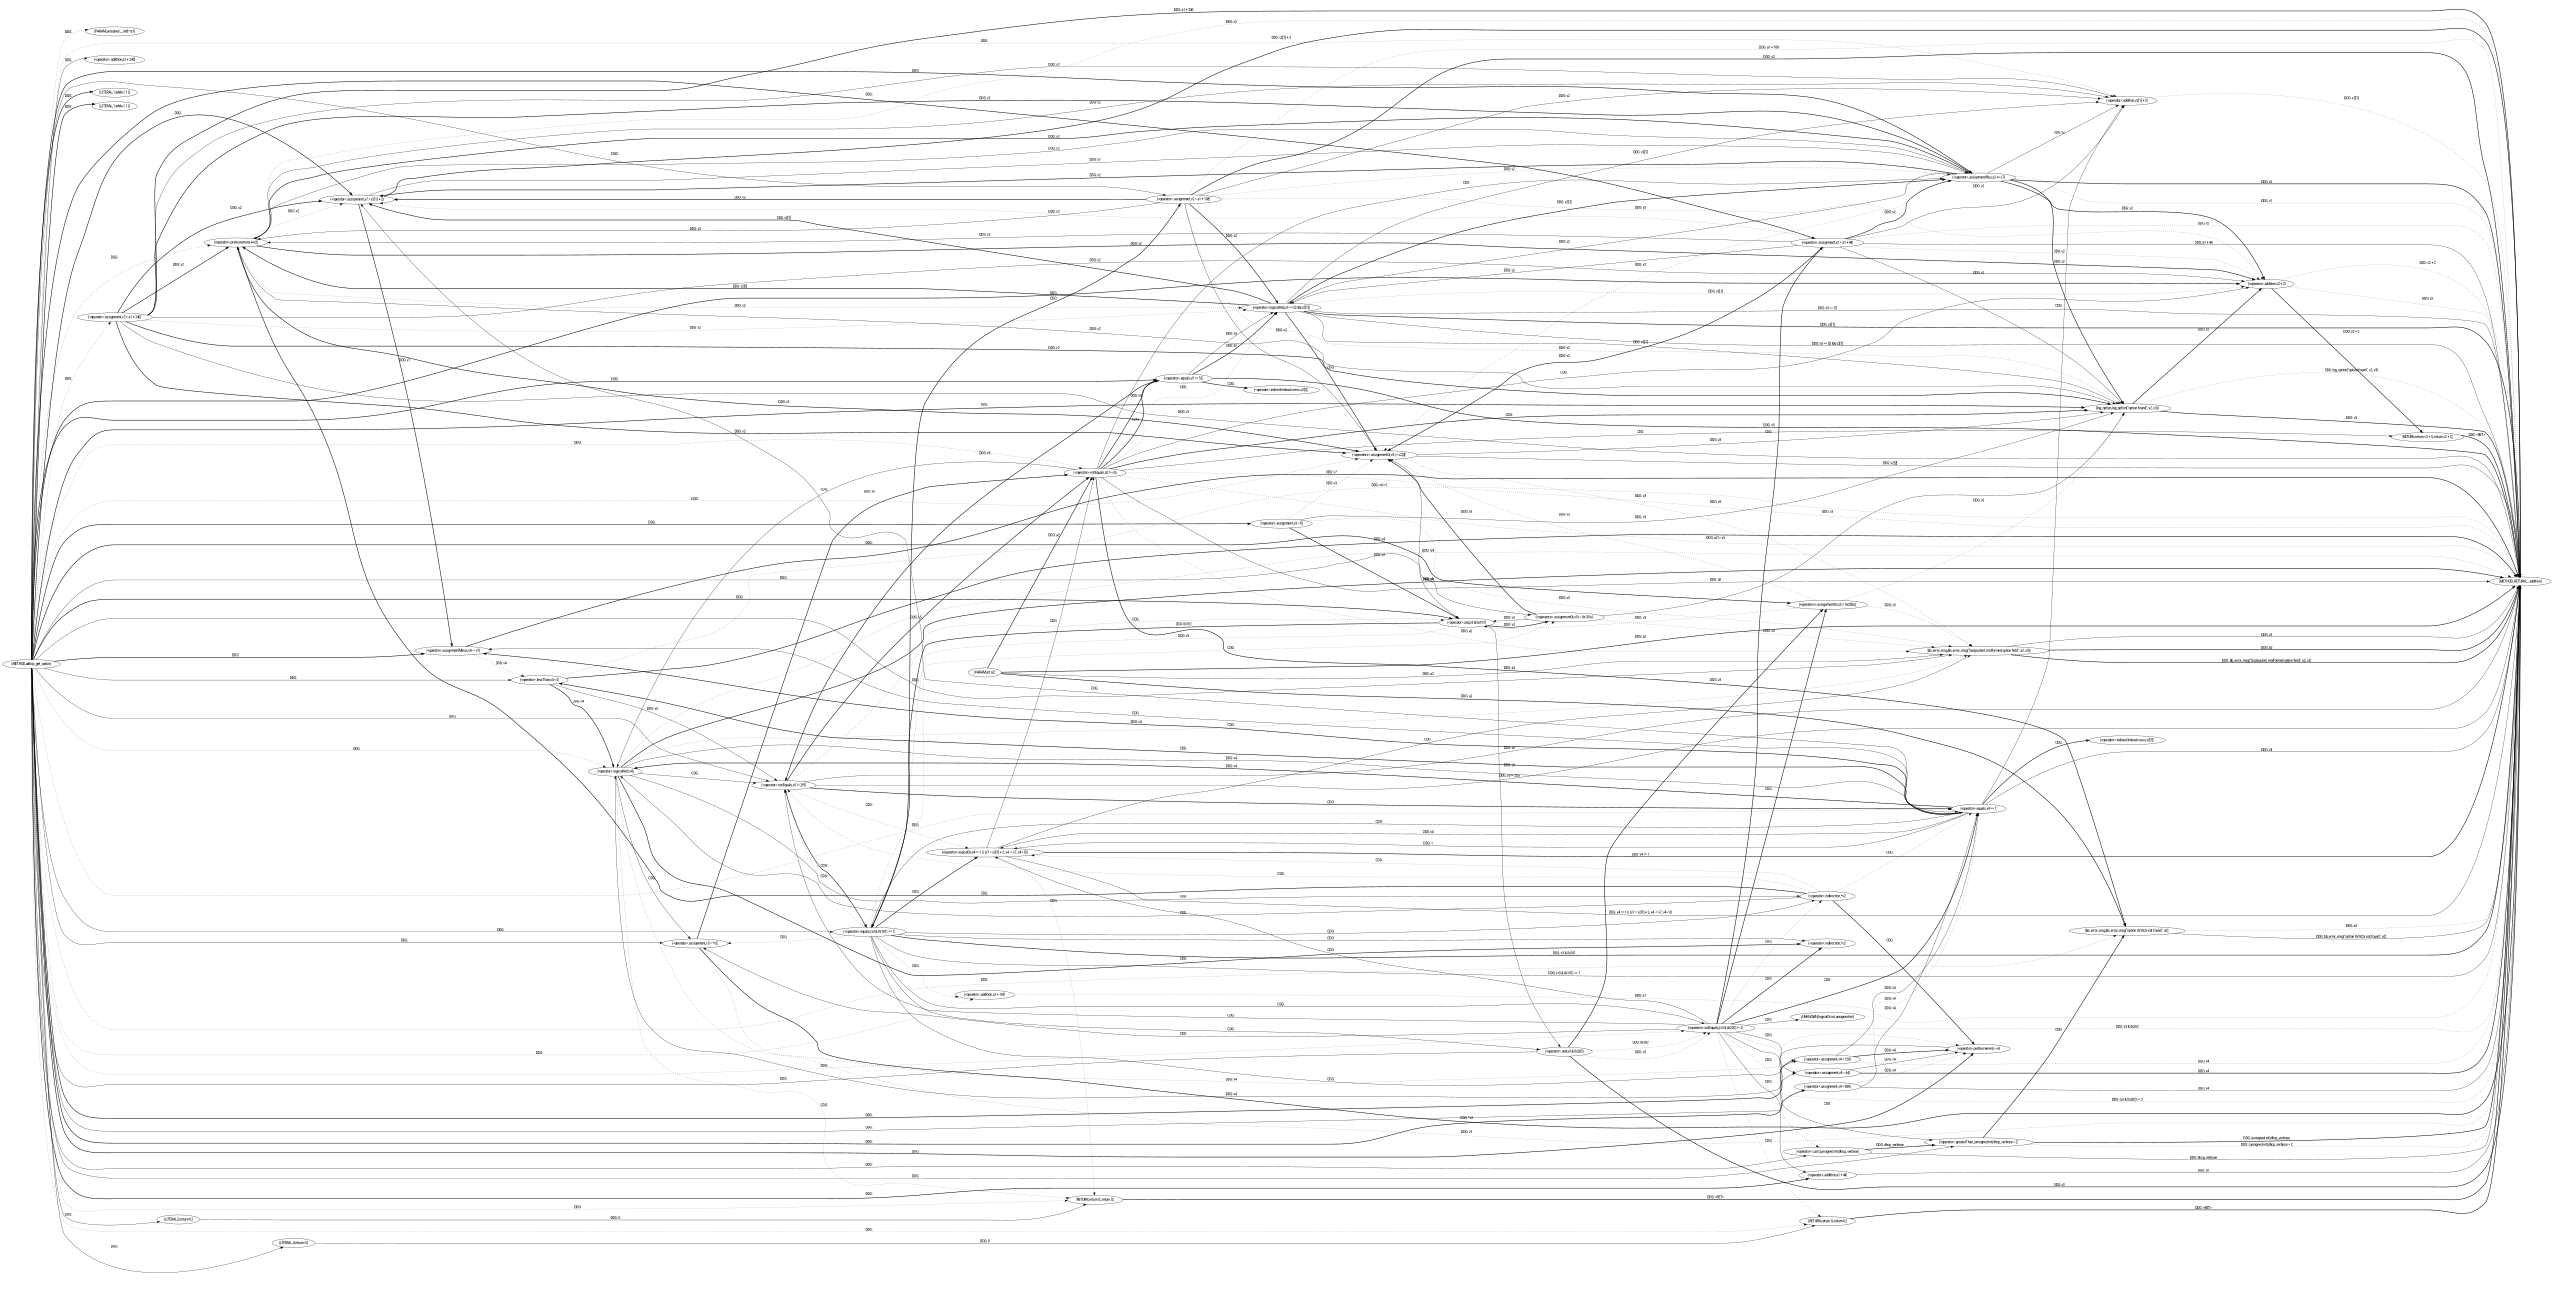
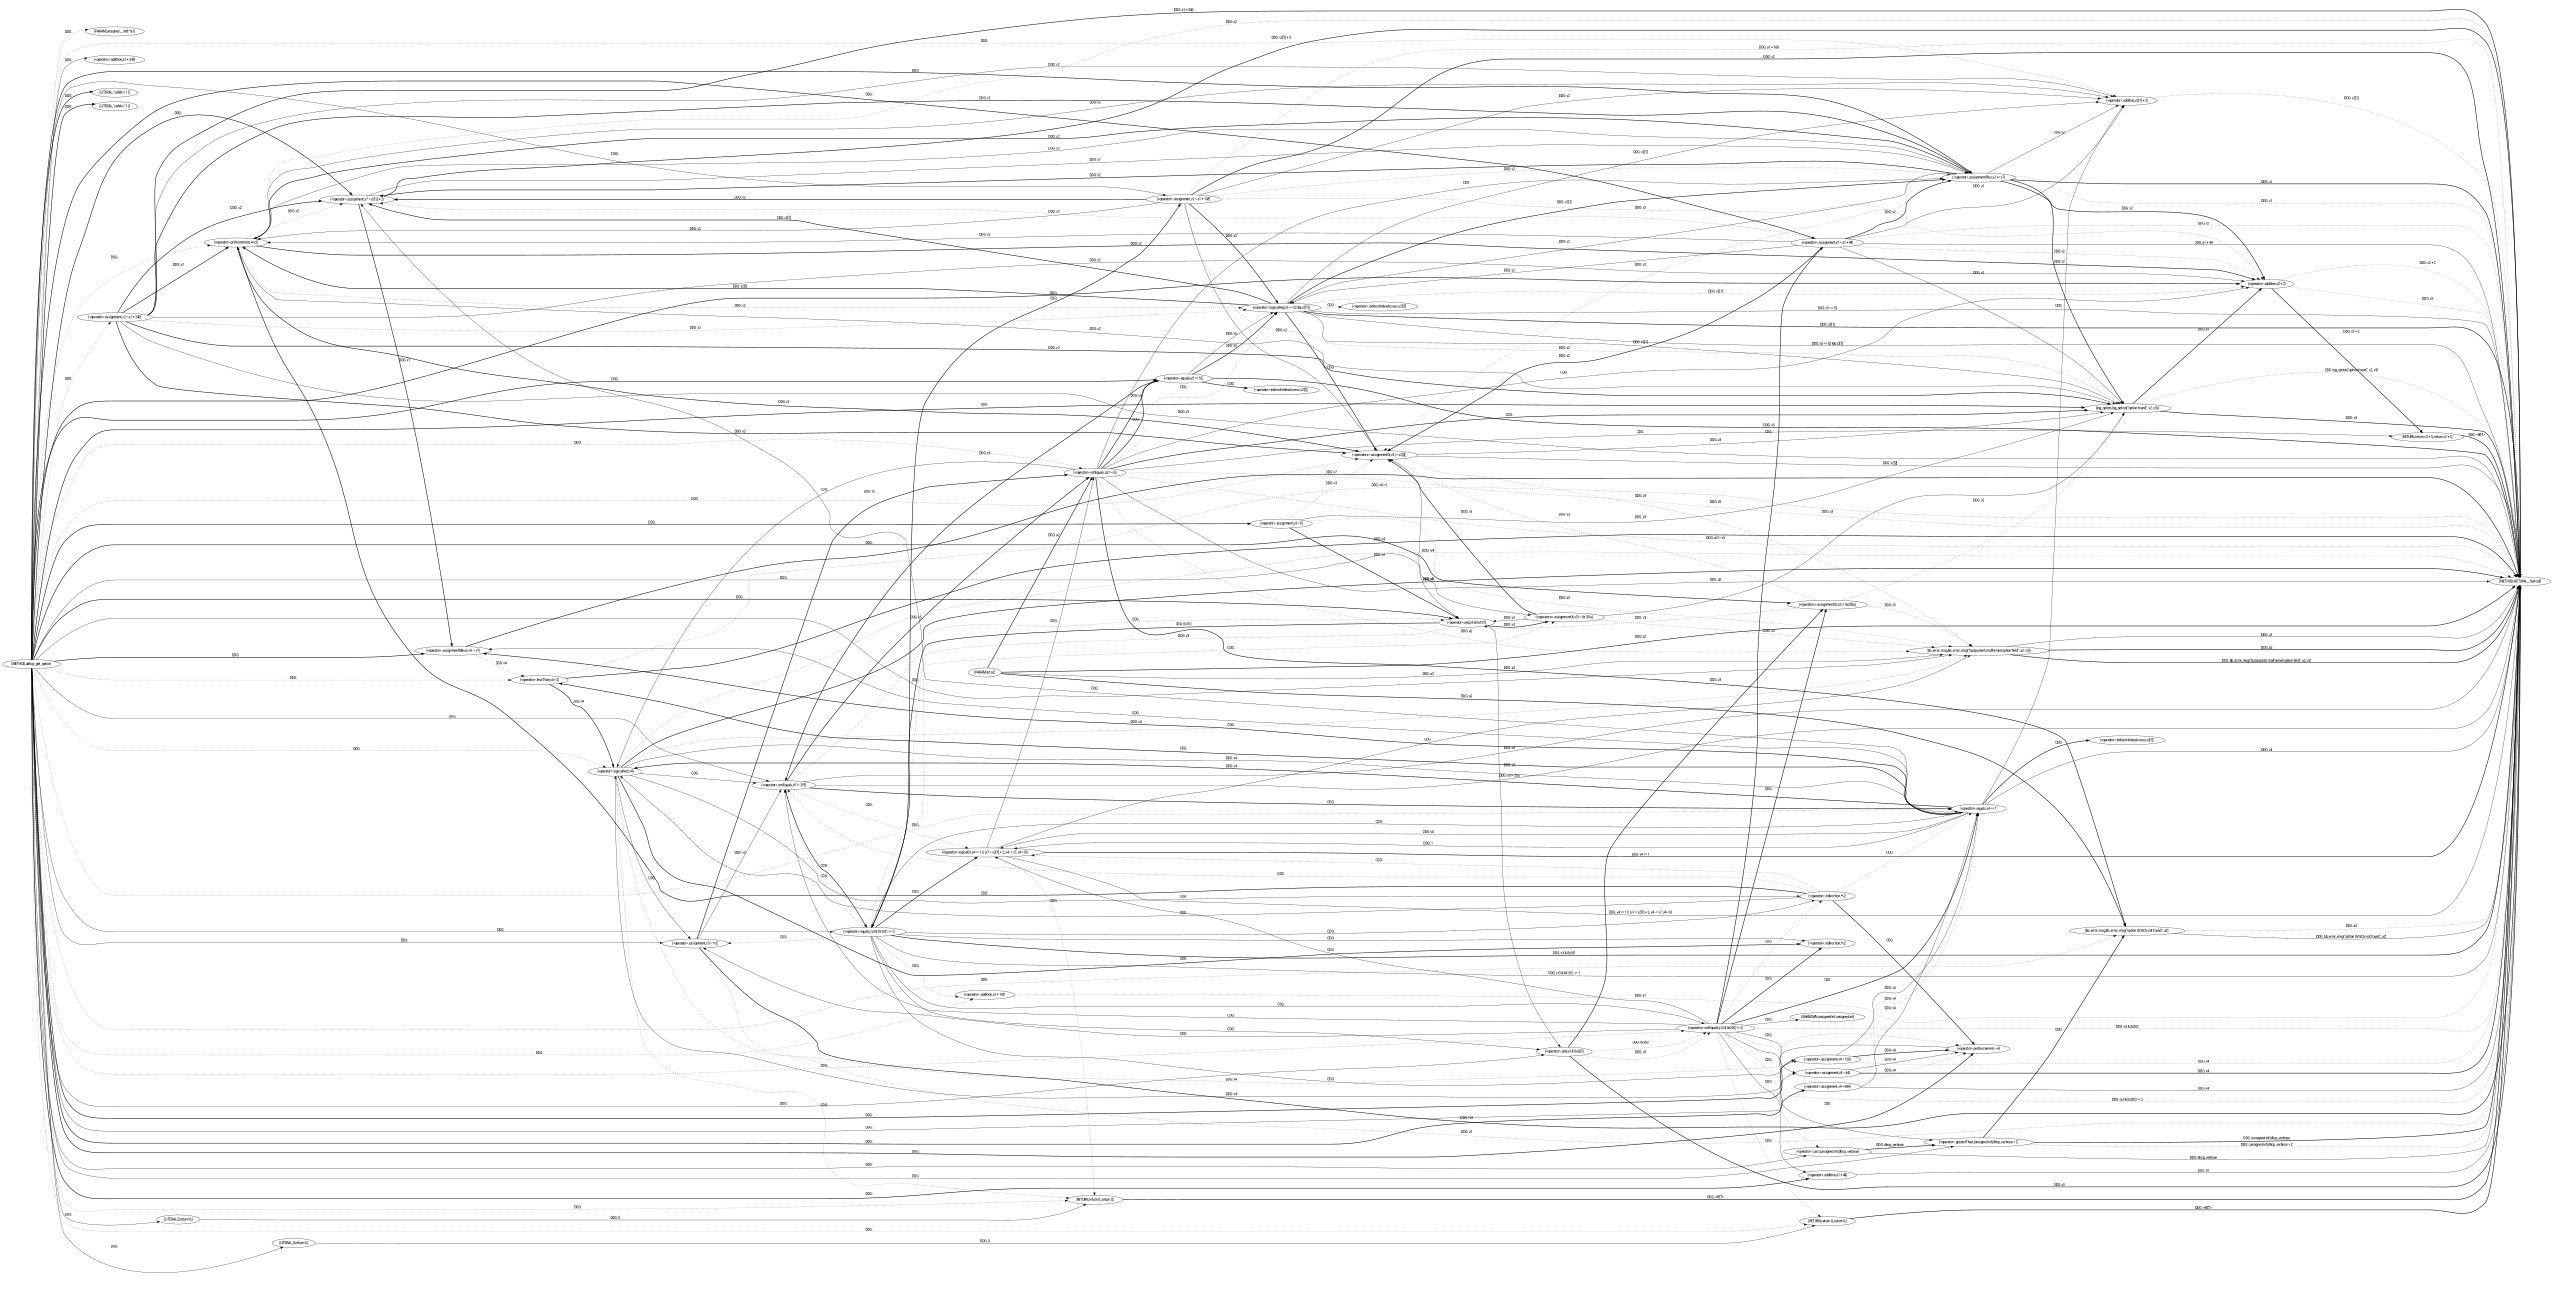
none -> (1379, 306)
(2520, 581) -> (2520, 581)
(276, 680) -> (276, 680)
(664, 717) -> (739, 865)
(1828, 1017) -> (1828, 1017)
(595, 1084) -> (590, 1107)
